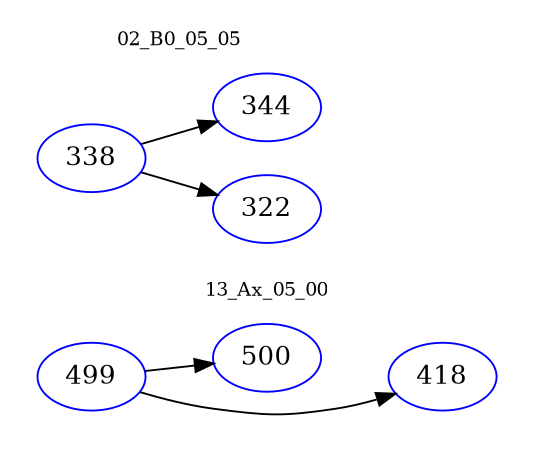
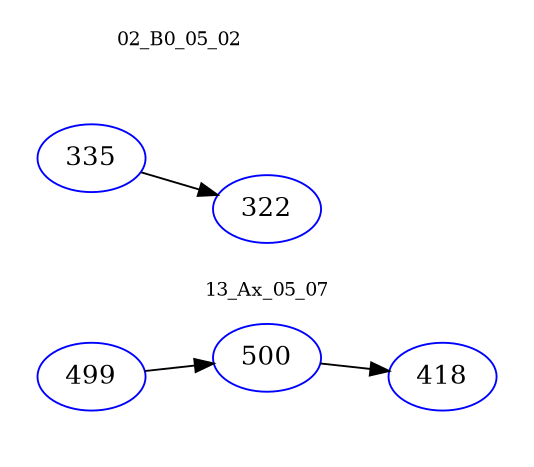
(179, 40) -> (179, 40)
(267, 107) -> none
(92, 158) -> (92, 158)
(267, 291) -> (267, 291)
(258, 414) -> (345, 366)
